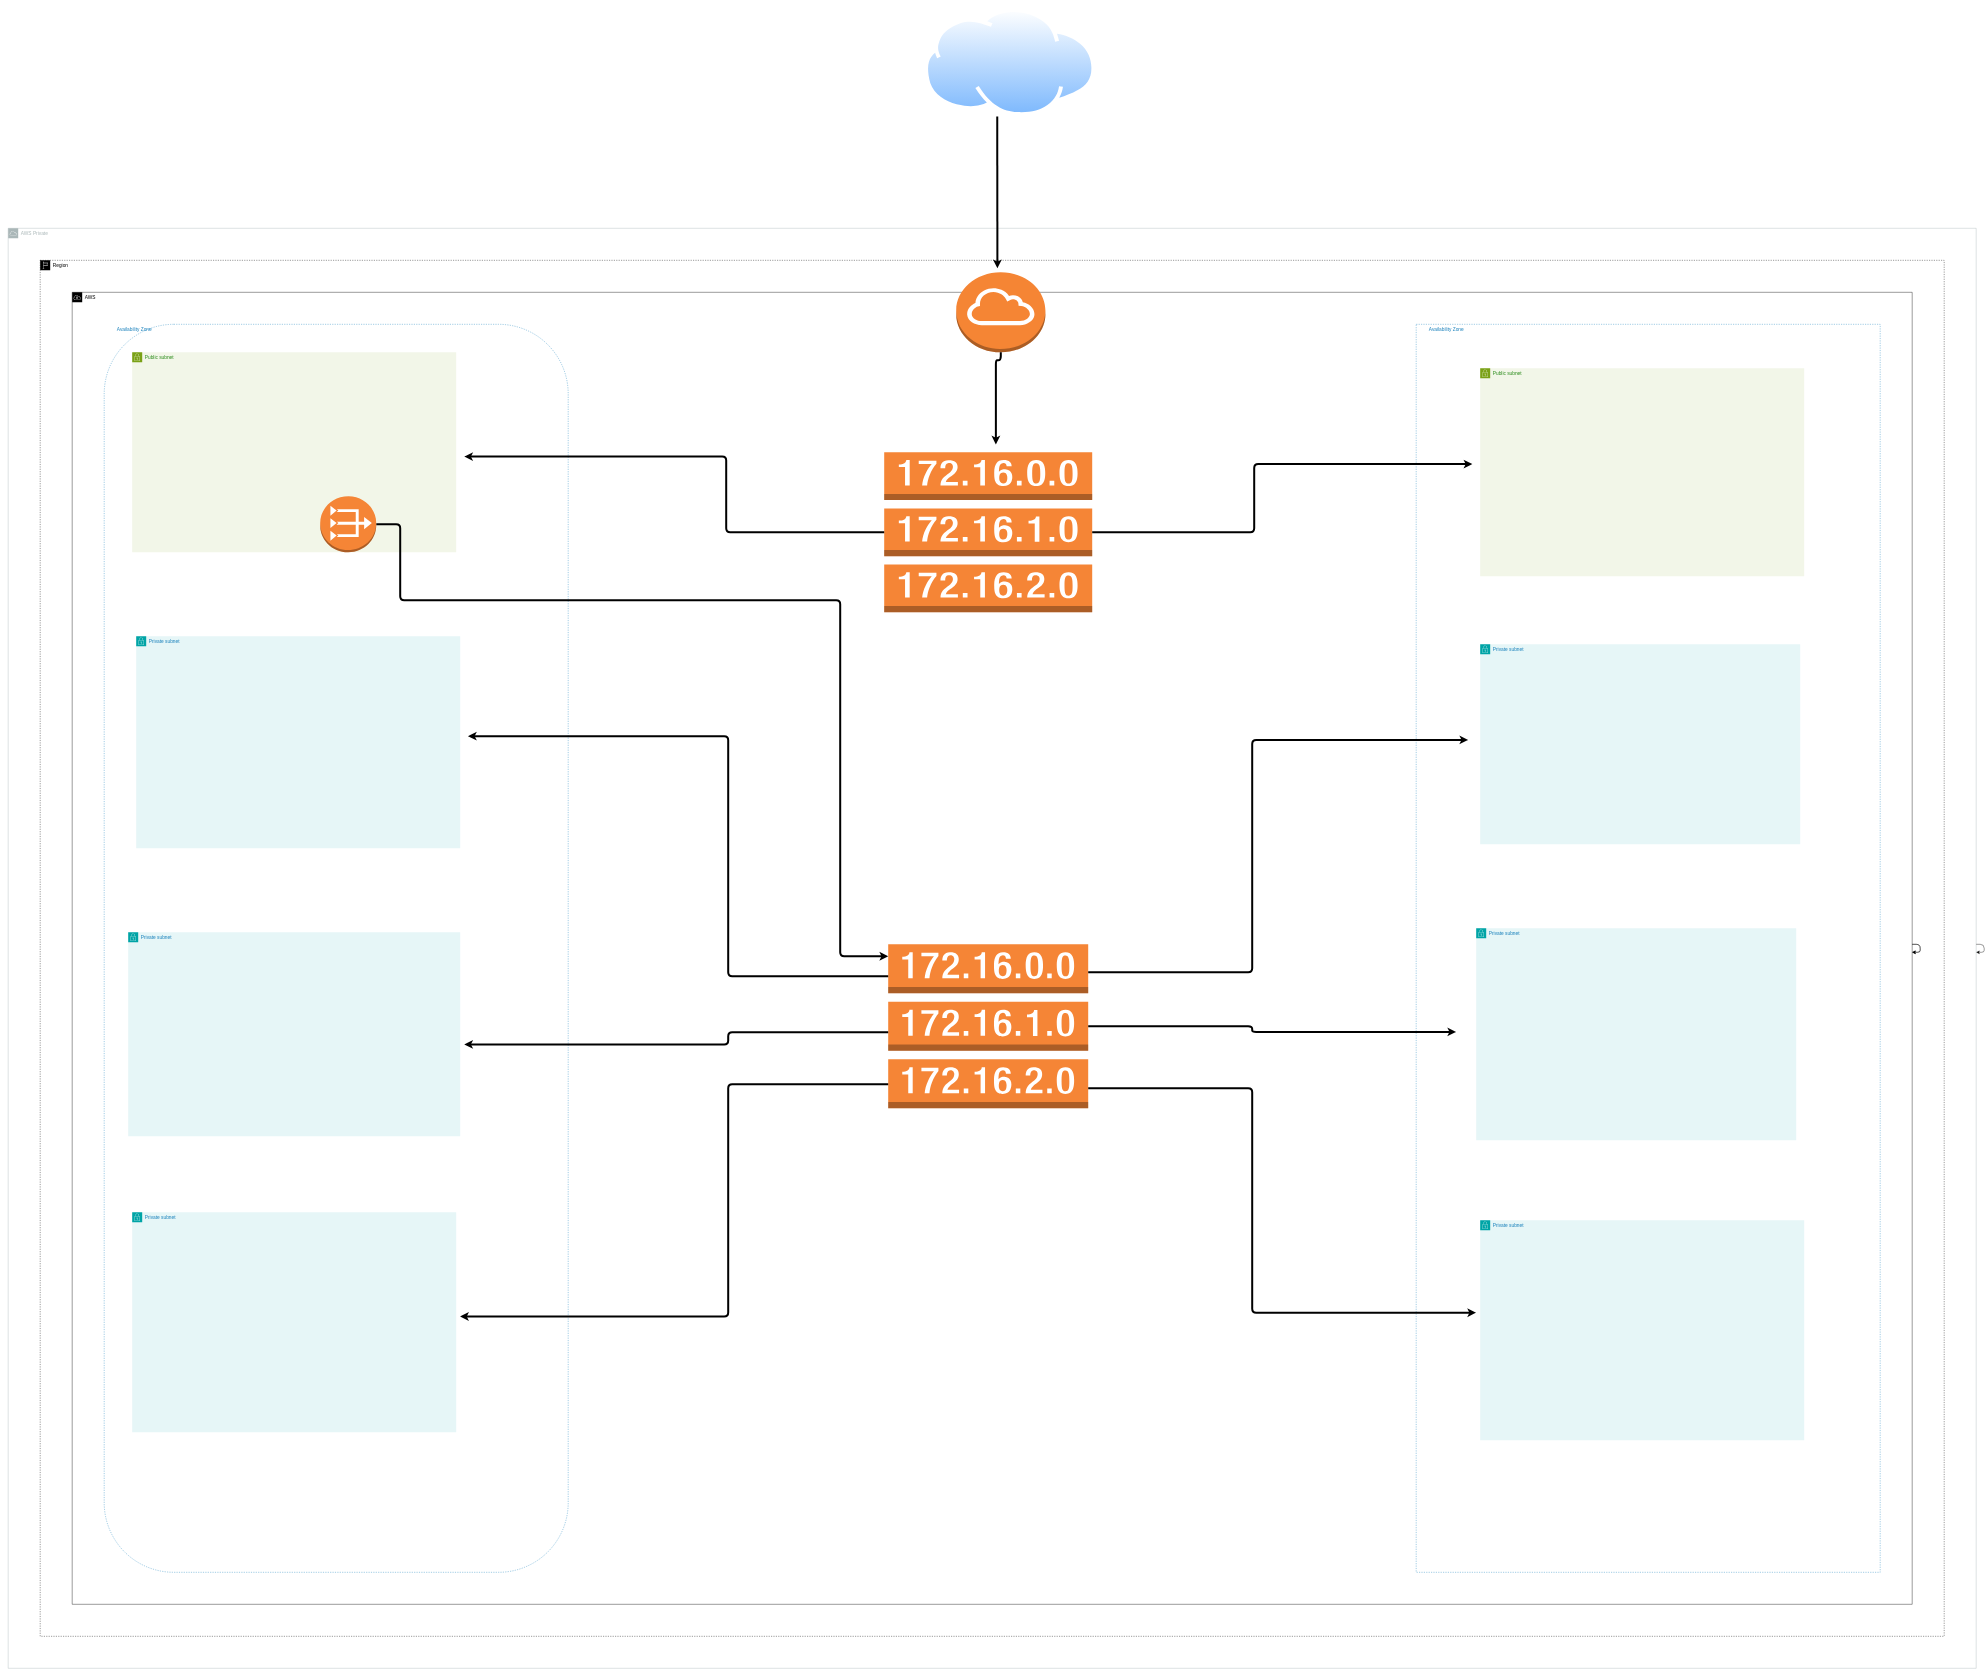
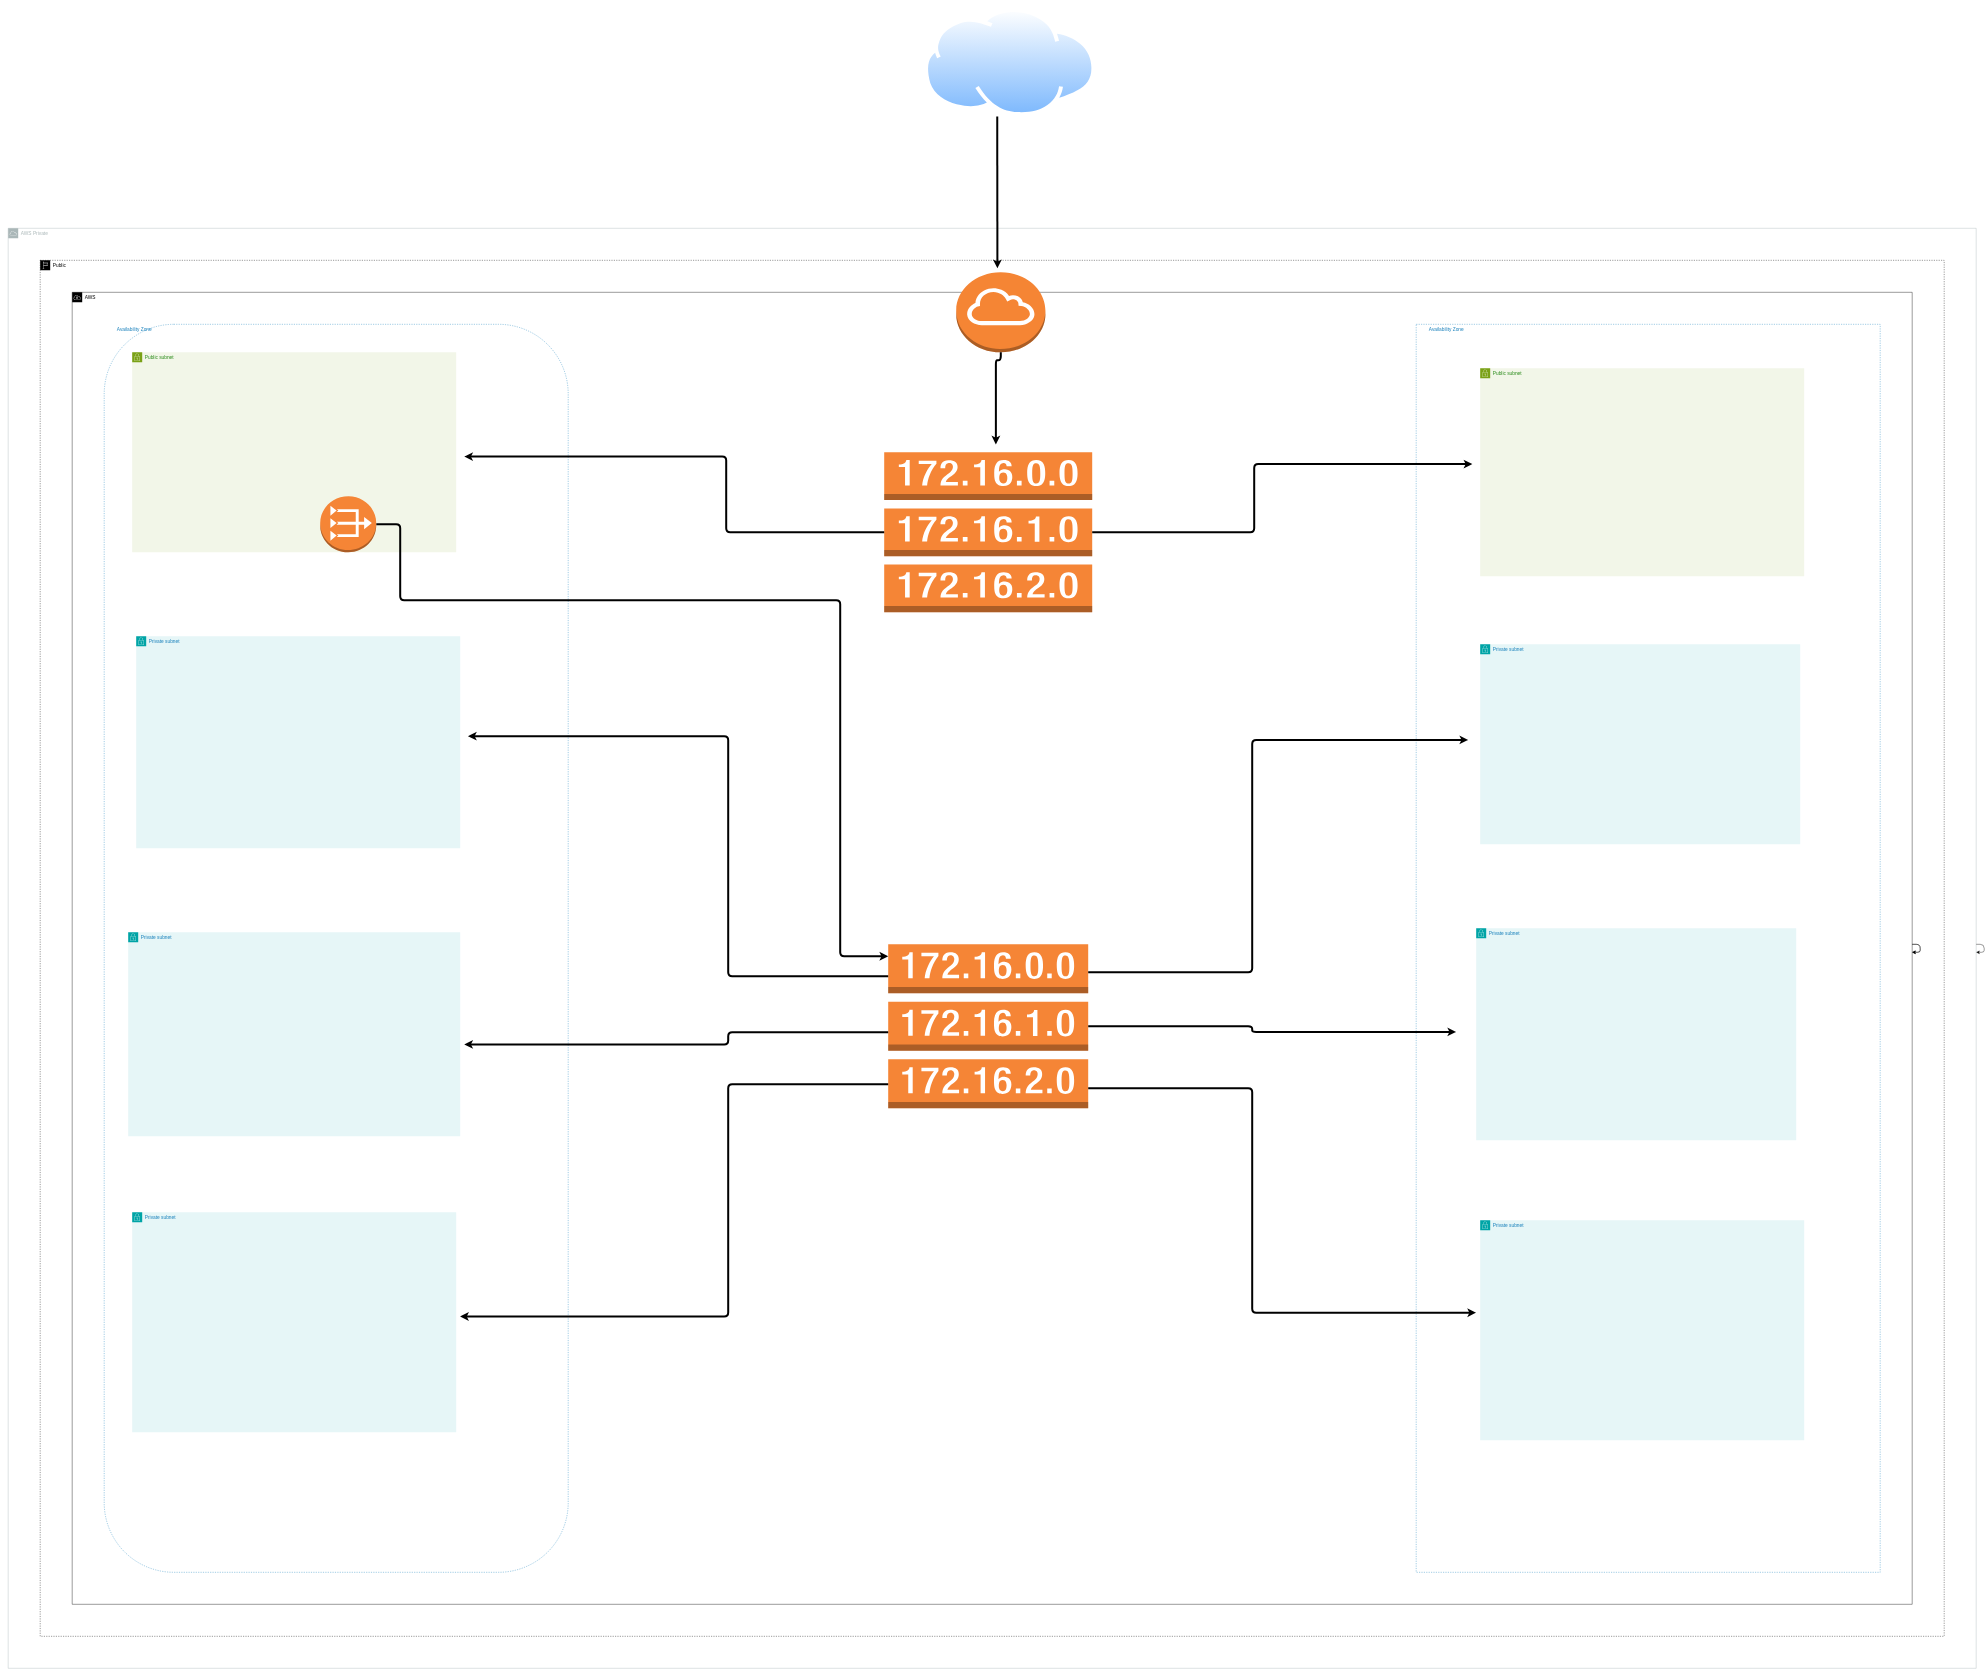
(60, 266) -> (60, 266)
